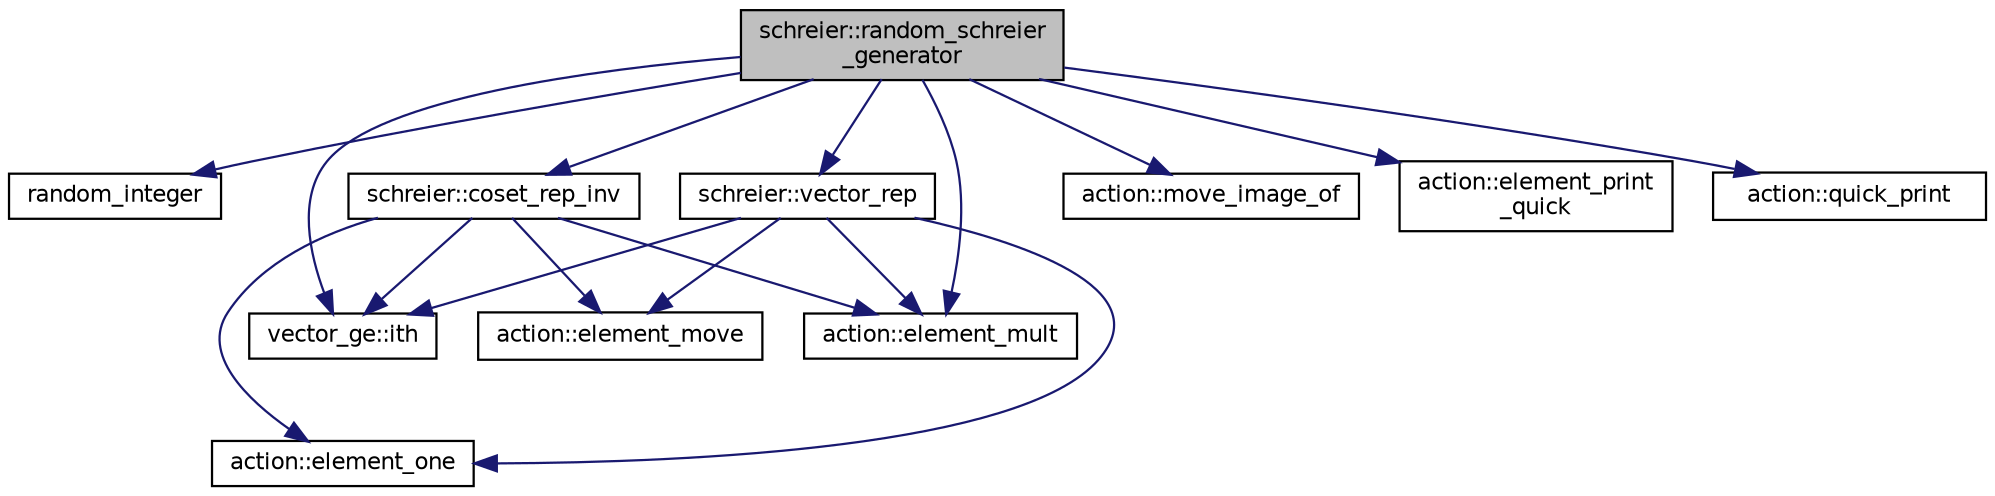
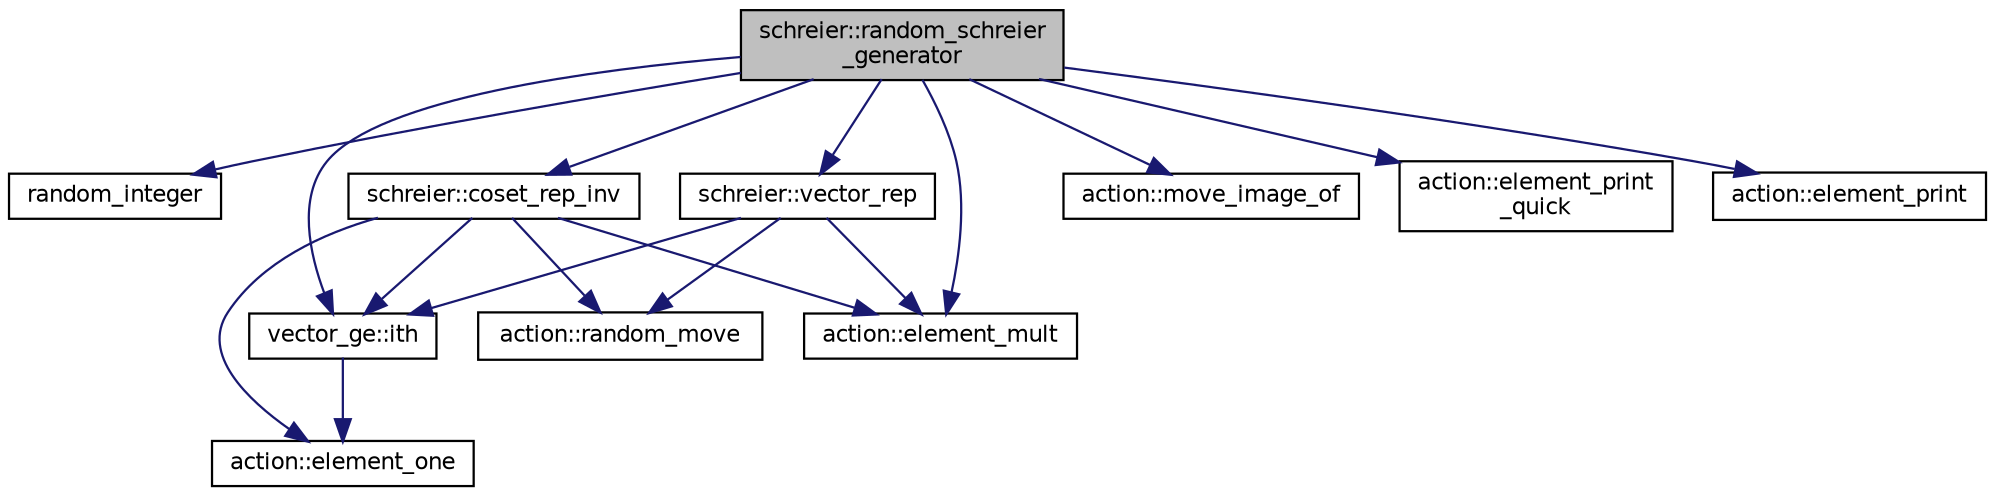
(1850, 196) -> (1850, 196)
(620, 336) -> (620, 336)
(943, 427) -> (343, 388)
